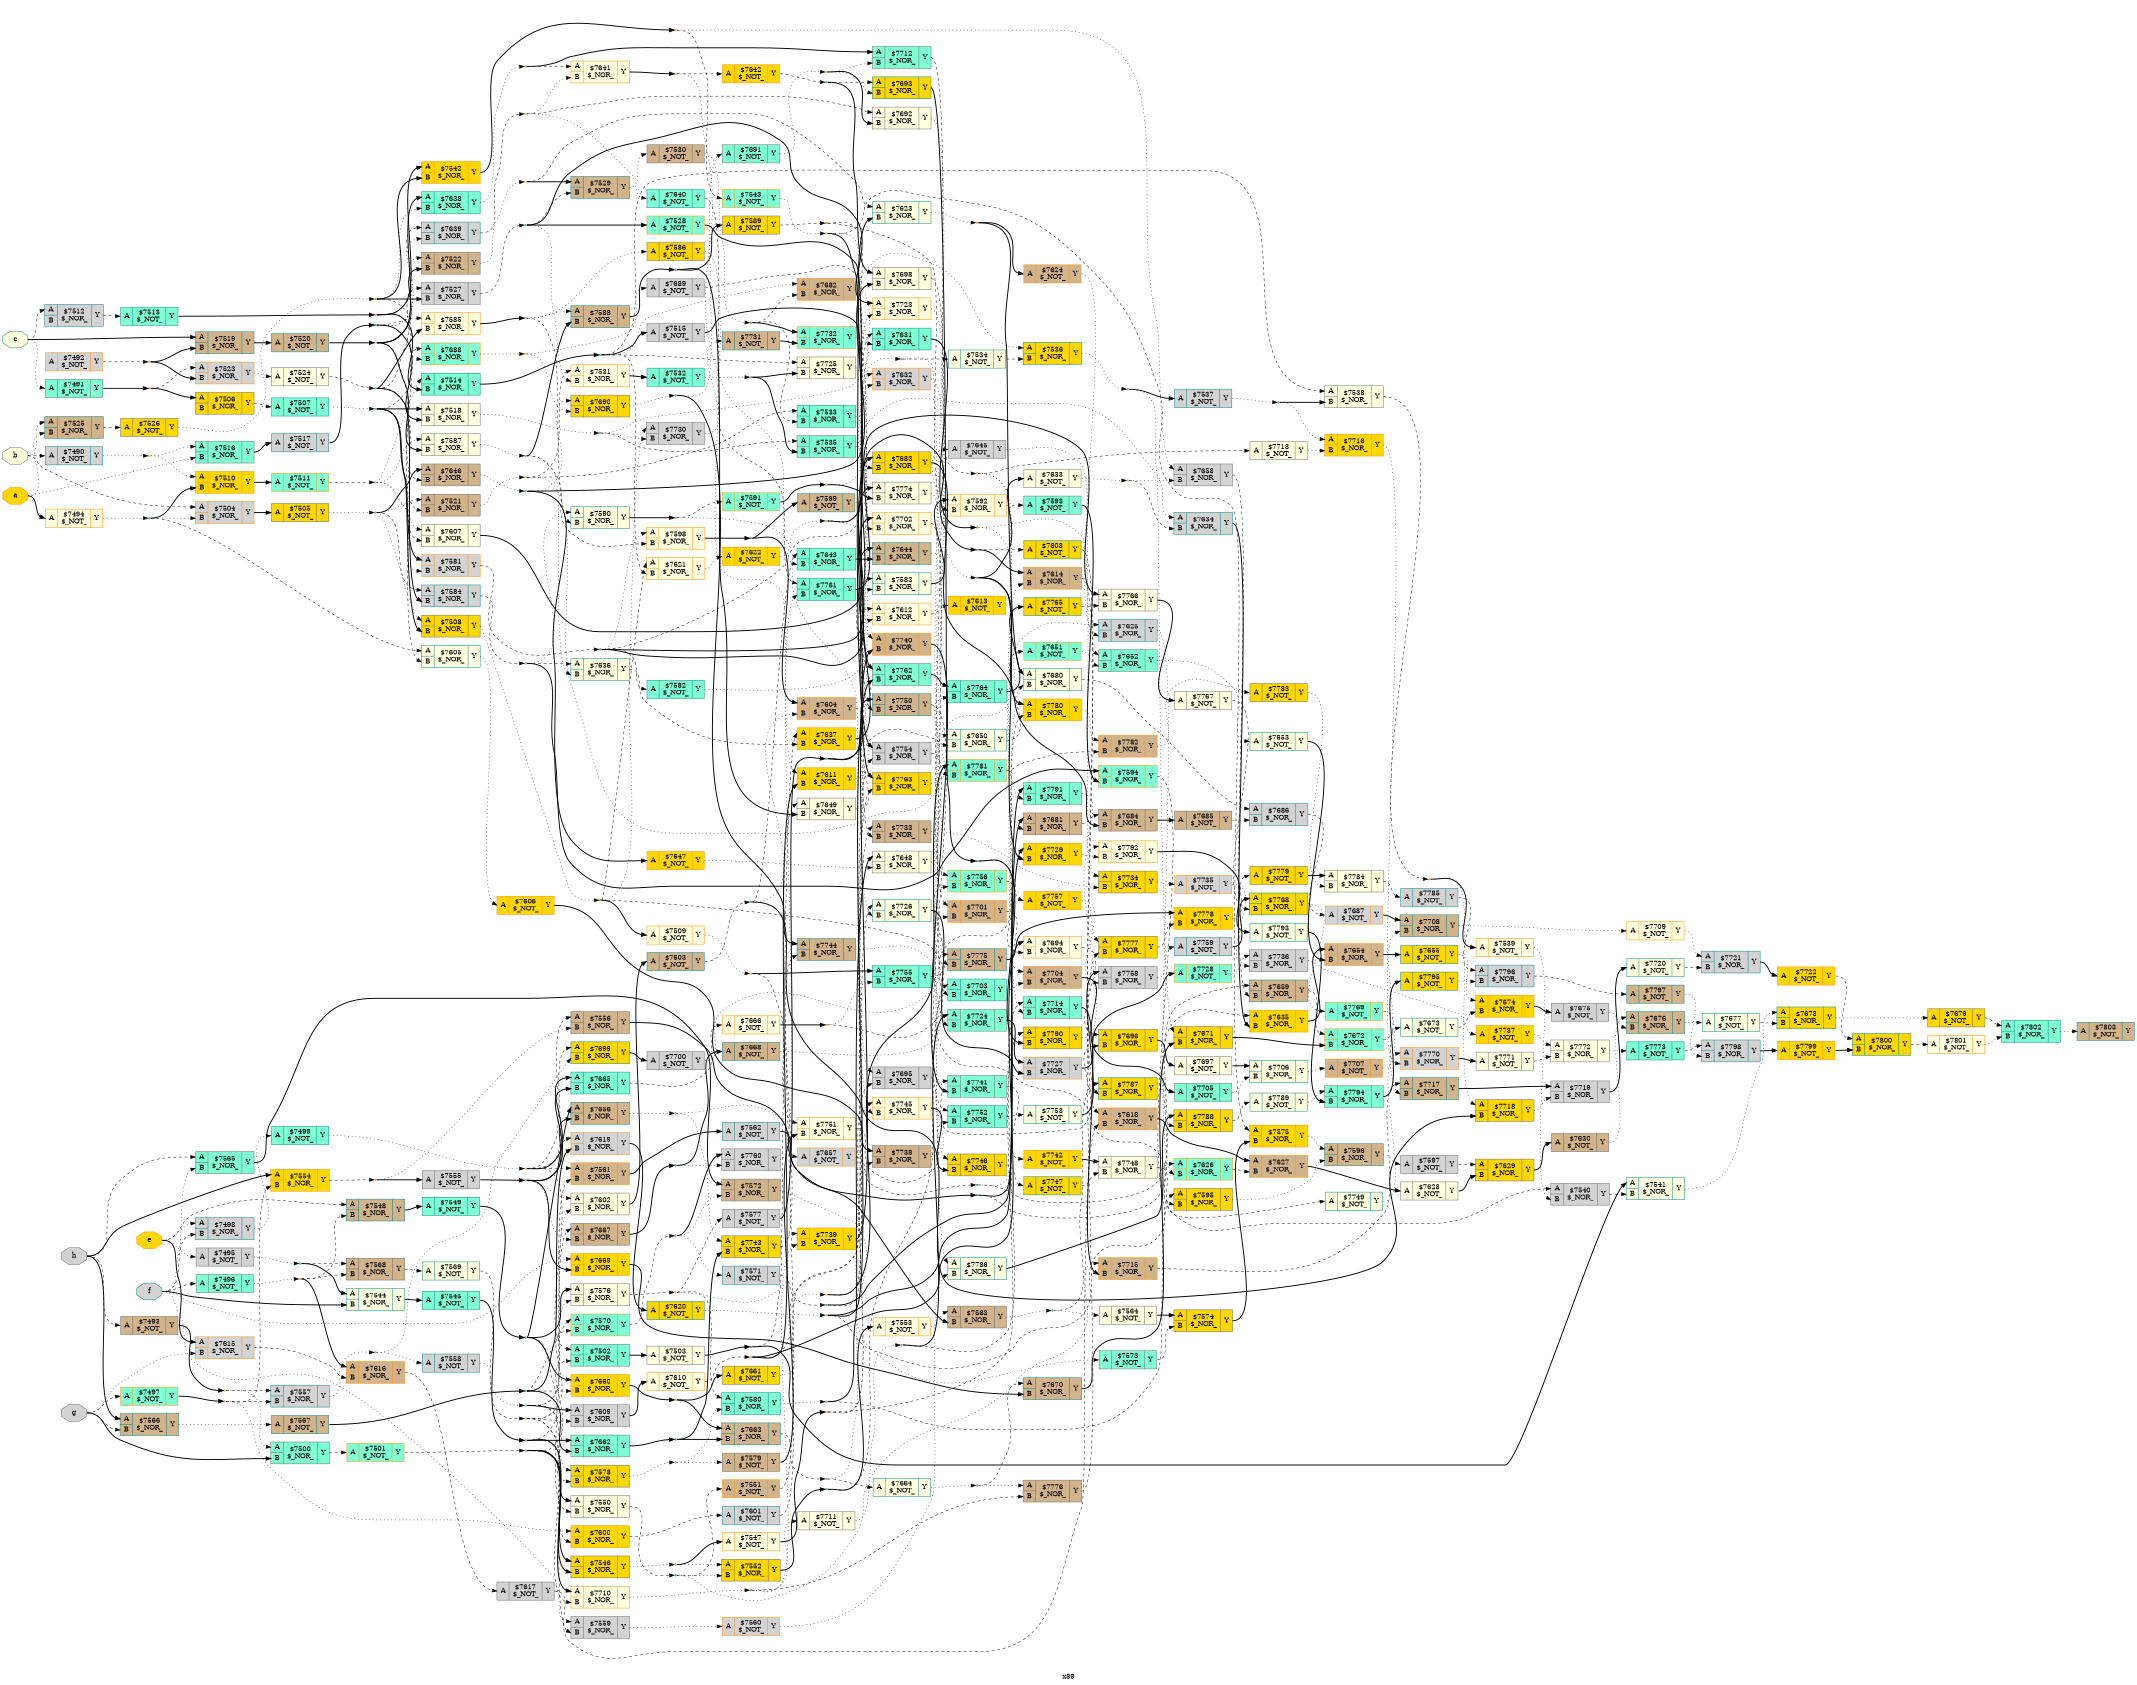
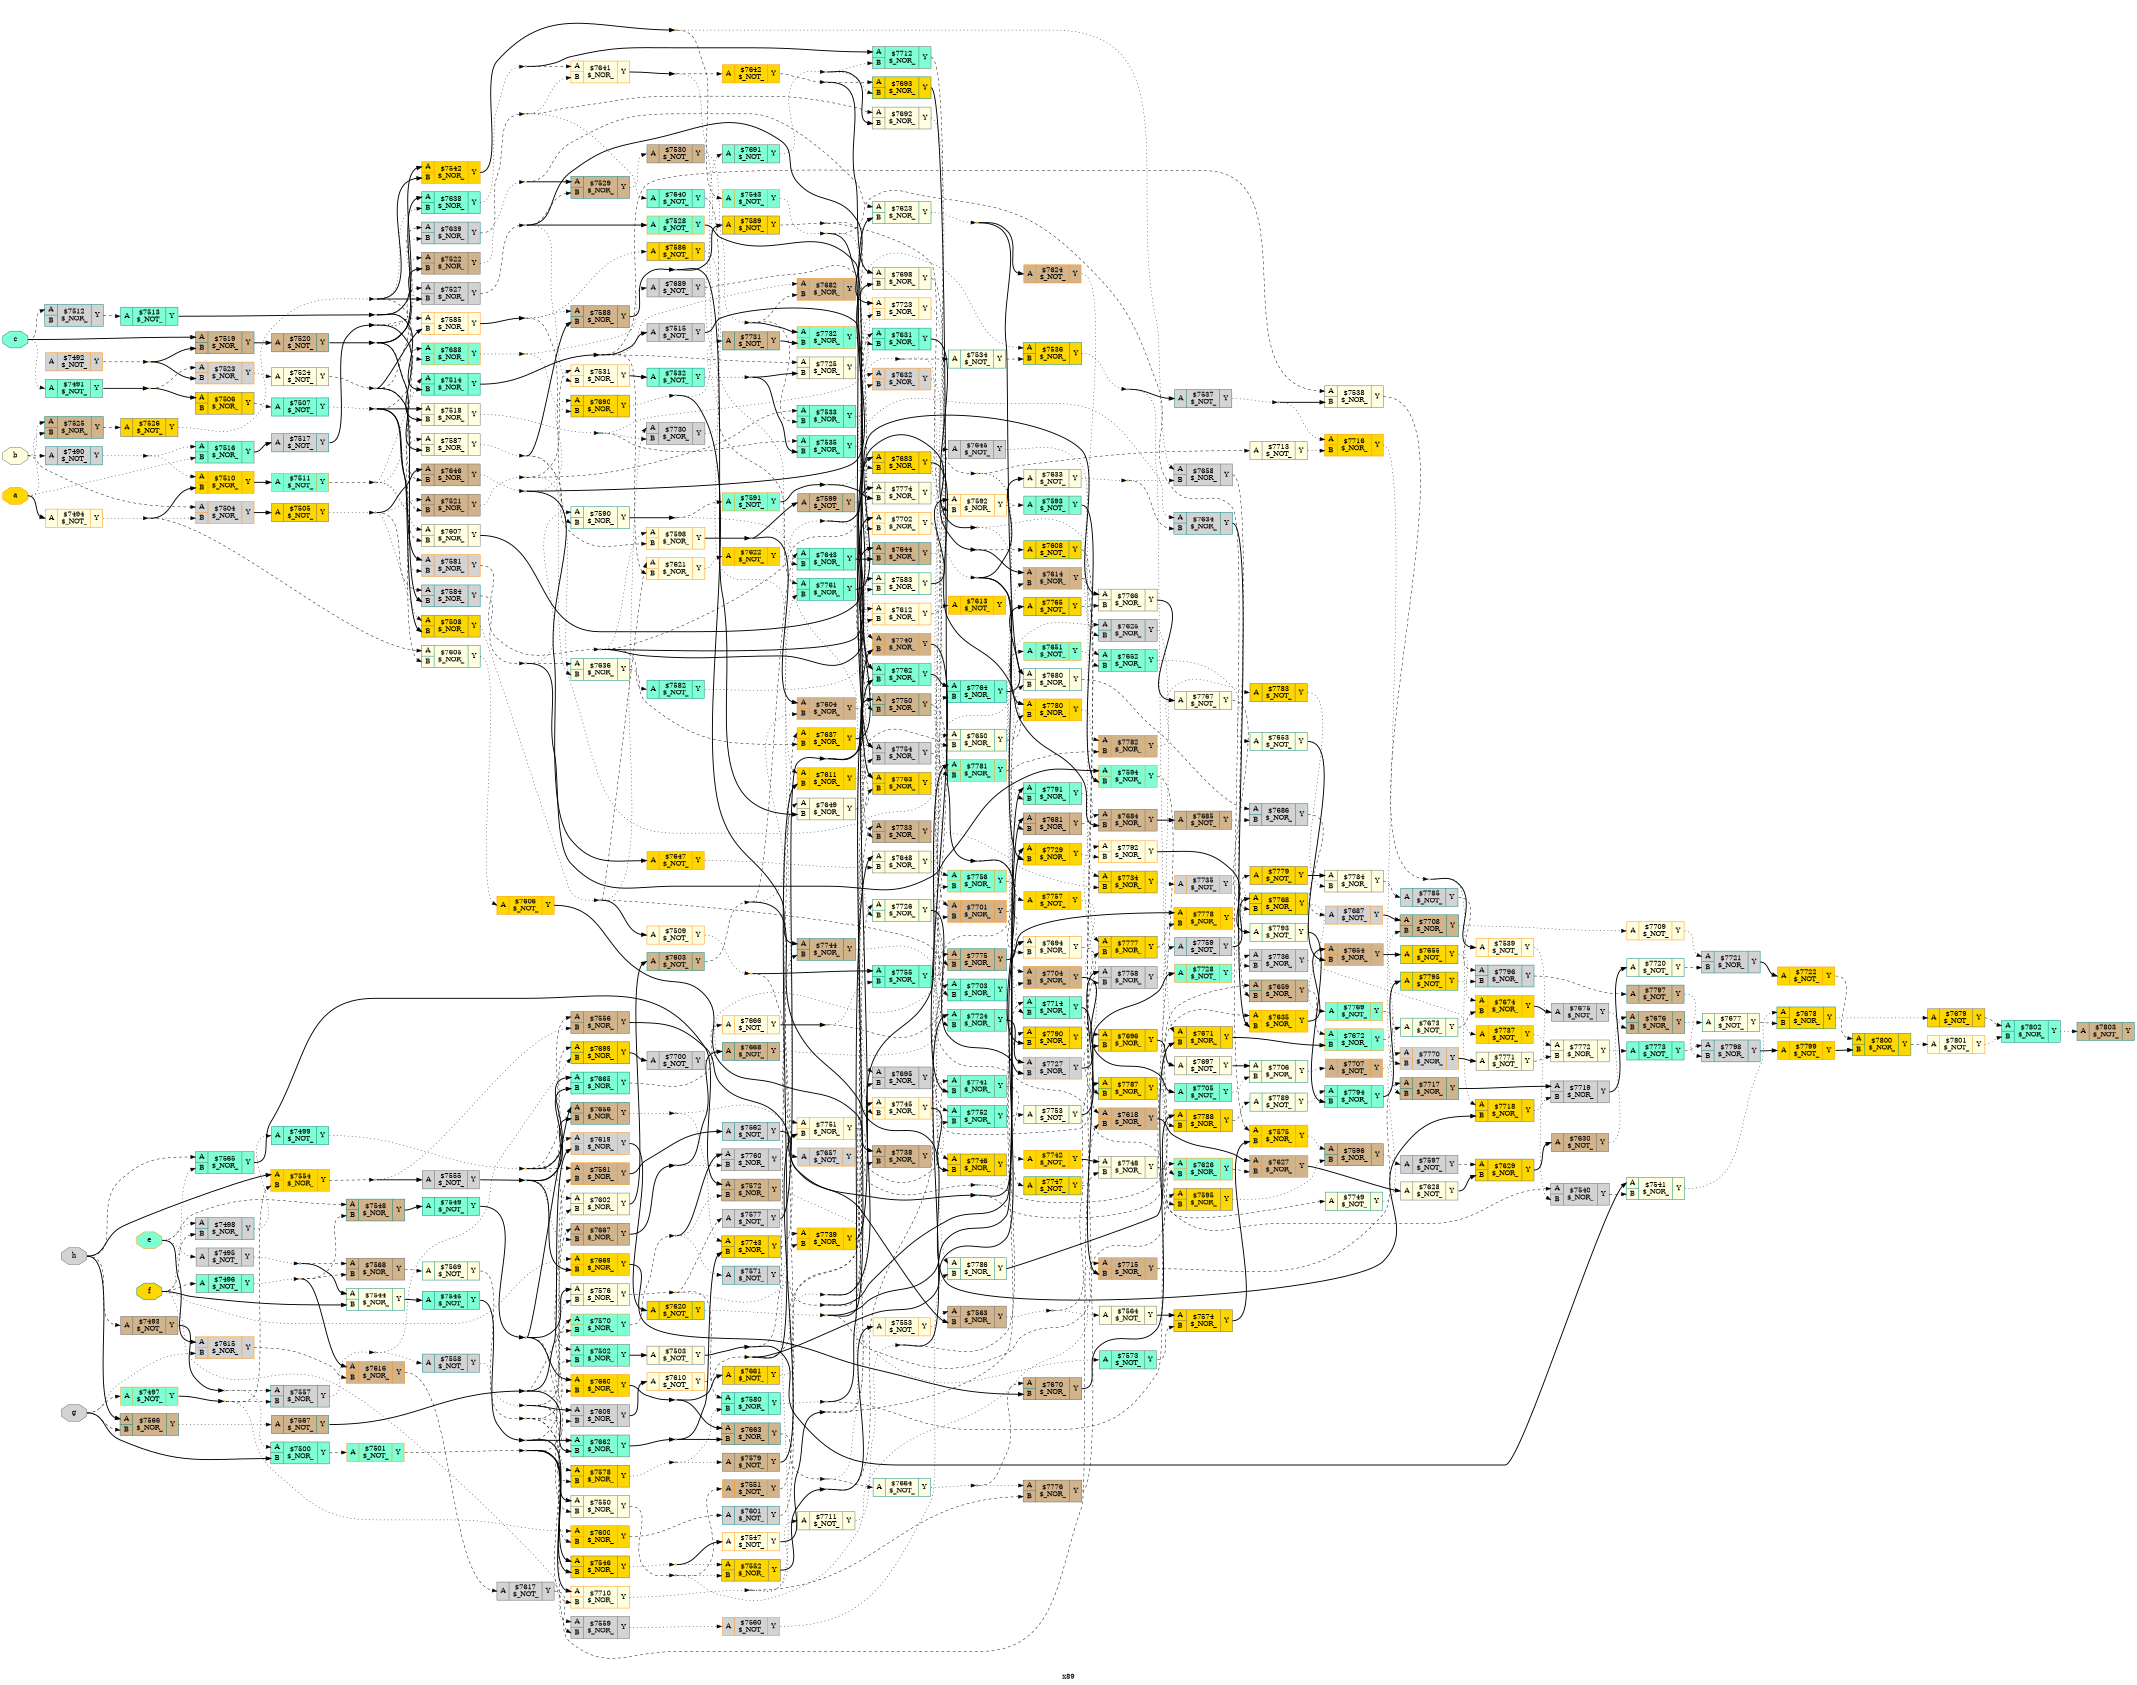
(15, 340) -> (15, 340)
(149, 1240) -> (149, 1240)
(149, 1291) -> (149, 1291)
